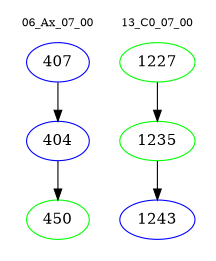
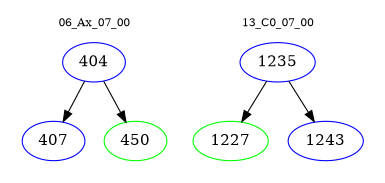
(58, 96) -> (76, 97)
(157, 96) -> (257, 97)
(157, 141) -> (278, 62)
